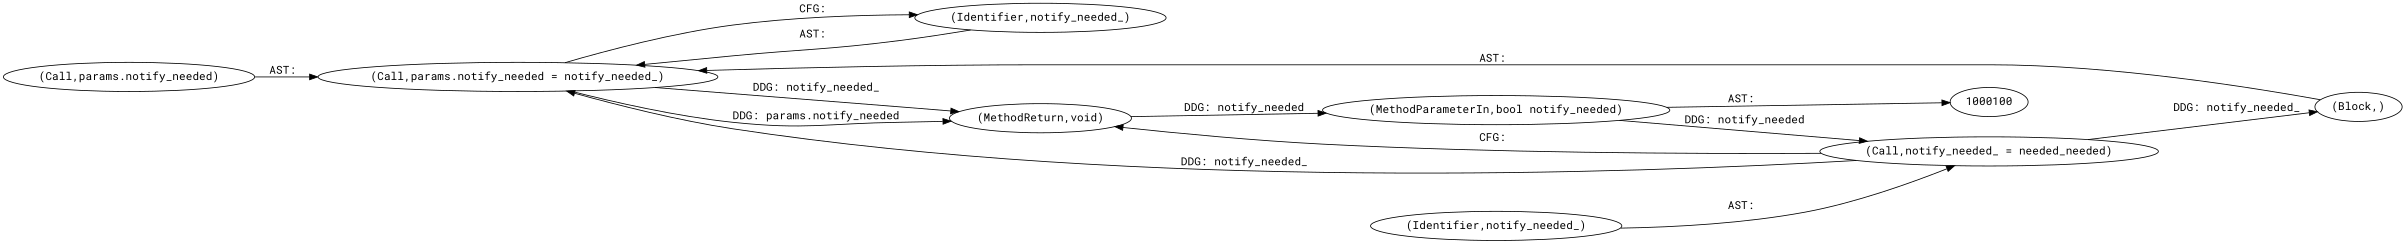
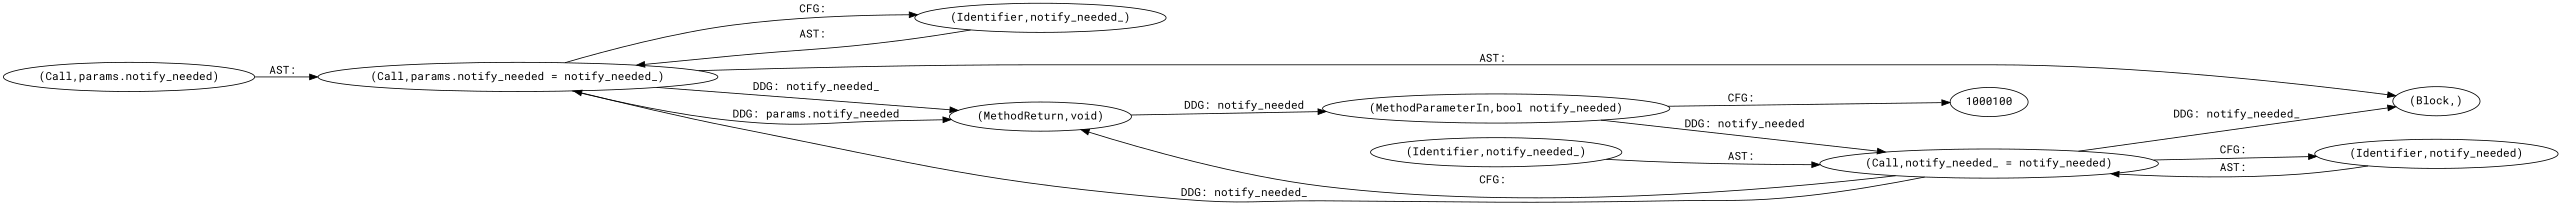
(1515, 65) -> (1544, 65)
(1745, 99) -> (1745, 98)
(1989, 151) -> (1989, 164)
none -> (2436, 154)
